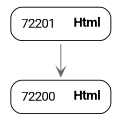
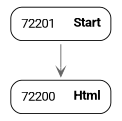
(87, 23) -> (87, 23)
